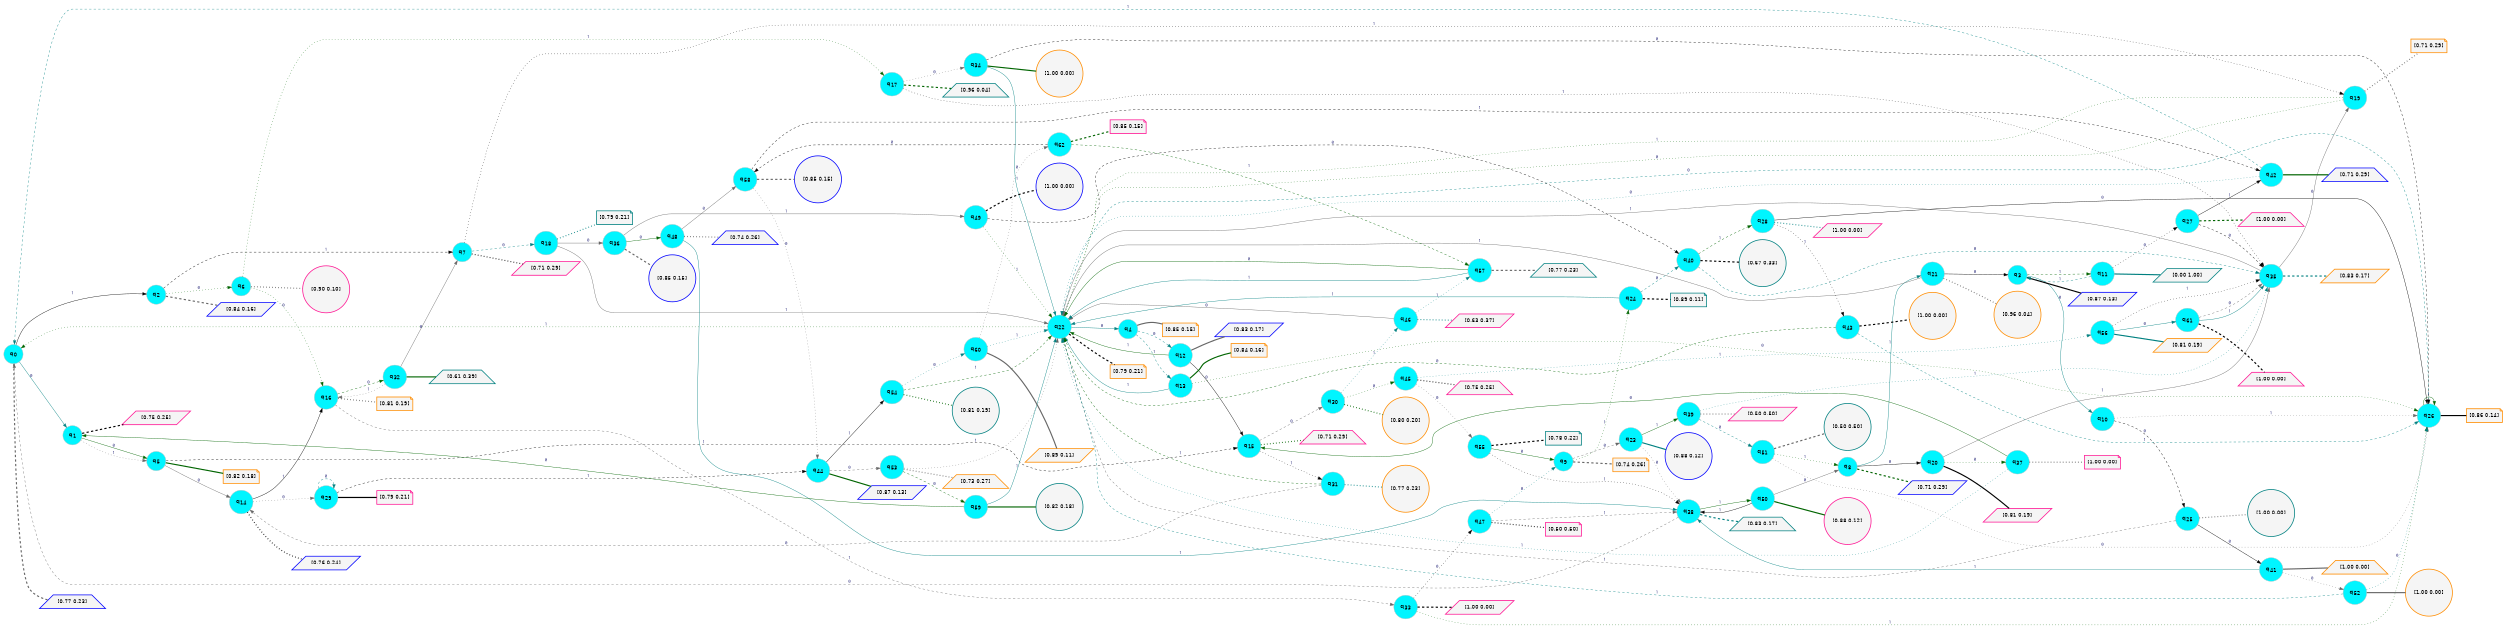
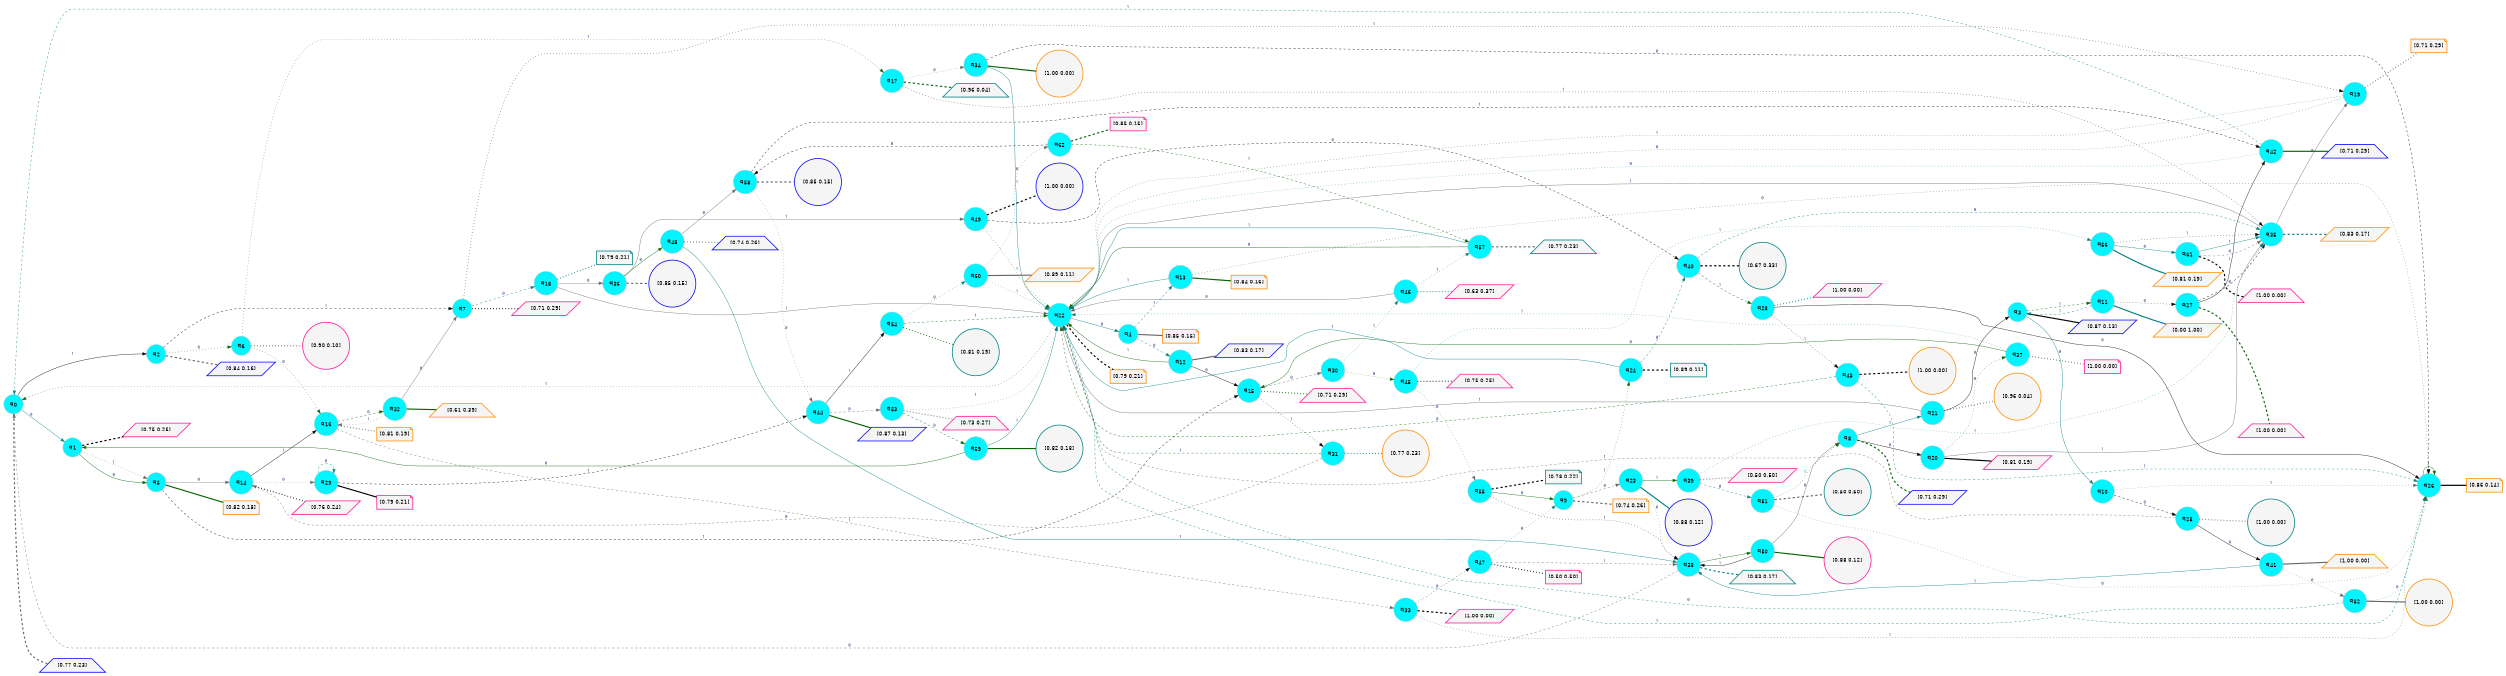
(2187, 275) -> (2187, 330)
(462, 377) -> (462, 410)
(1406, 420) -> none
(976, 482) -> (976, 423)
(326, 563) -> (326, 508)
